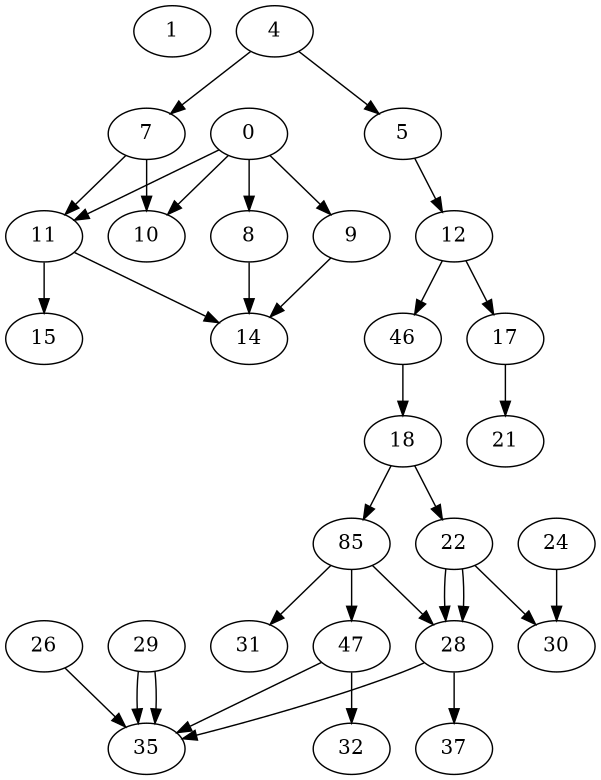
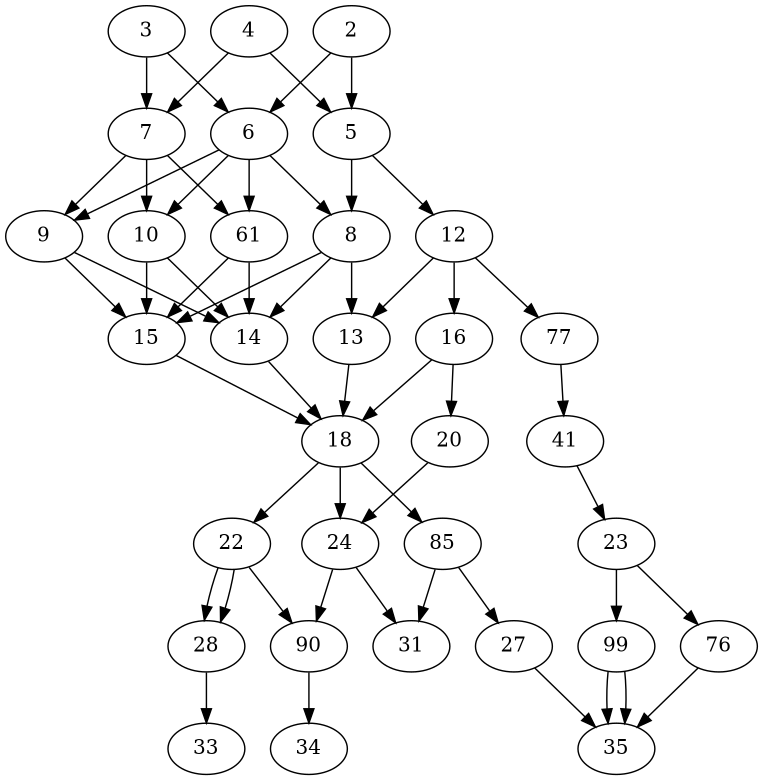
none -> (147, 31)
(172, 31) -> none
none -> (352, 31)
(249, 134) -> (249, 134)
none -> (352, 178)
none -> (101, 180)
(44, 236) -> (249, 236)
none -> (147, 278)
none -> (191, 281)
none -> (90, 282)
none -> (259, 283)
none -> (352, 339)
(403, 339) -> (454, 339)
(505, 339) -> (559, 339)
none -> (290, 385)
none -> (237, 387)
none -> (450, 441)
(505, 441) -> (565, 441)
none -> (340, 486)
none -> (616, 544)
none -> (372, 589)
(398, 590) -> none
(44, 646) -> (719, 646)
(147, 646) -> (616, 646)
(352, 646) -> (514, 646)
(557, 646) -> (309, 646)
(311, 703) -> none
none -> (309, 749)
(352, 749) -> none
(454, 749) -> (206, 749)
